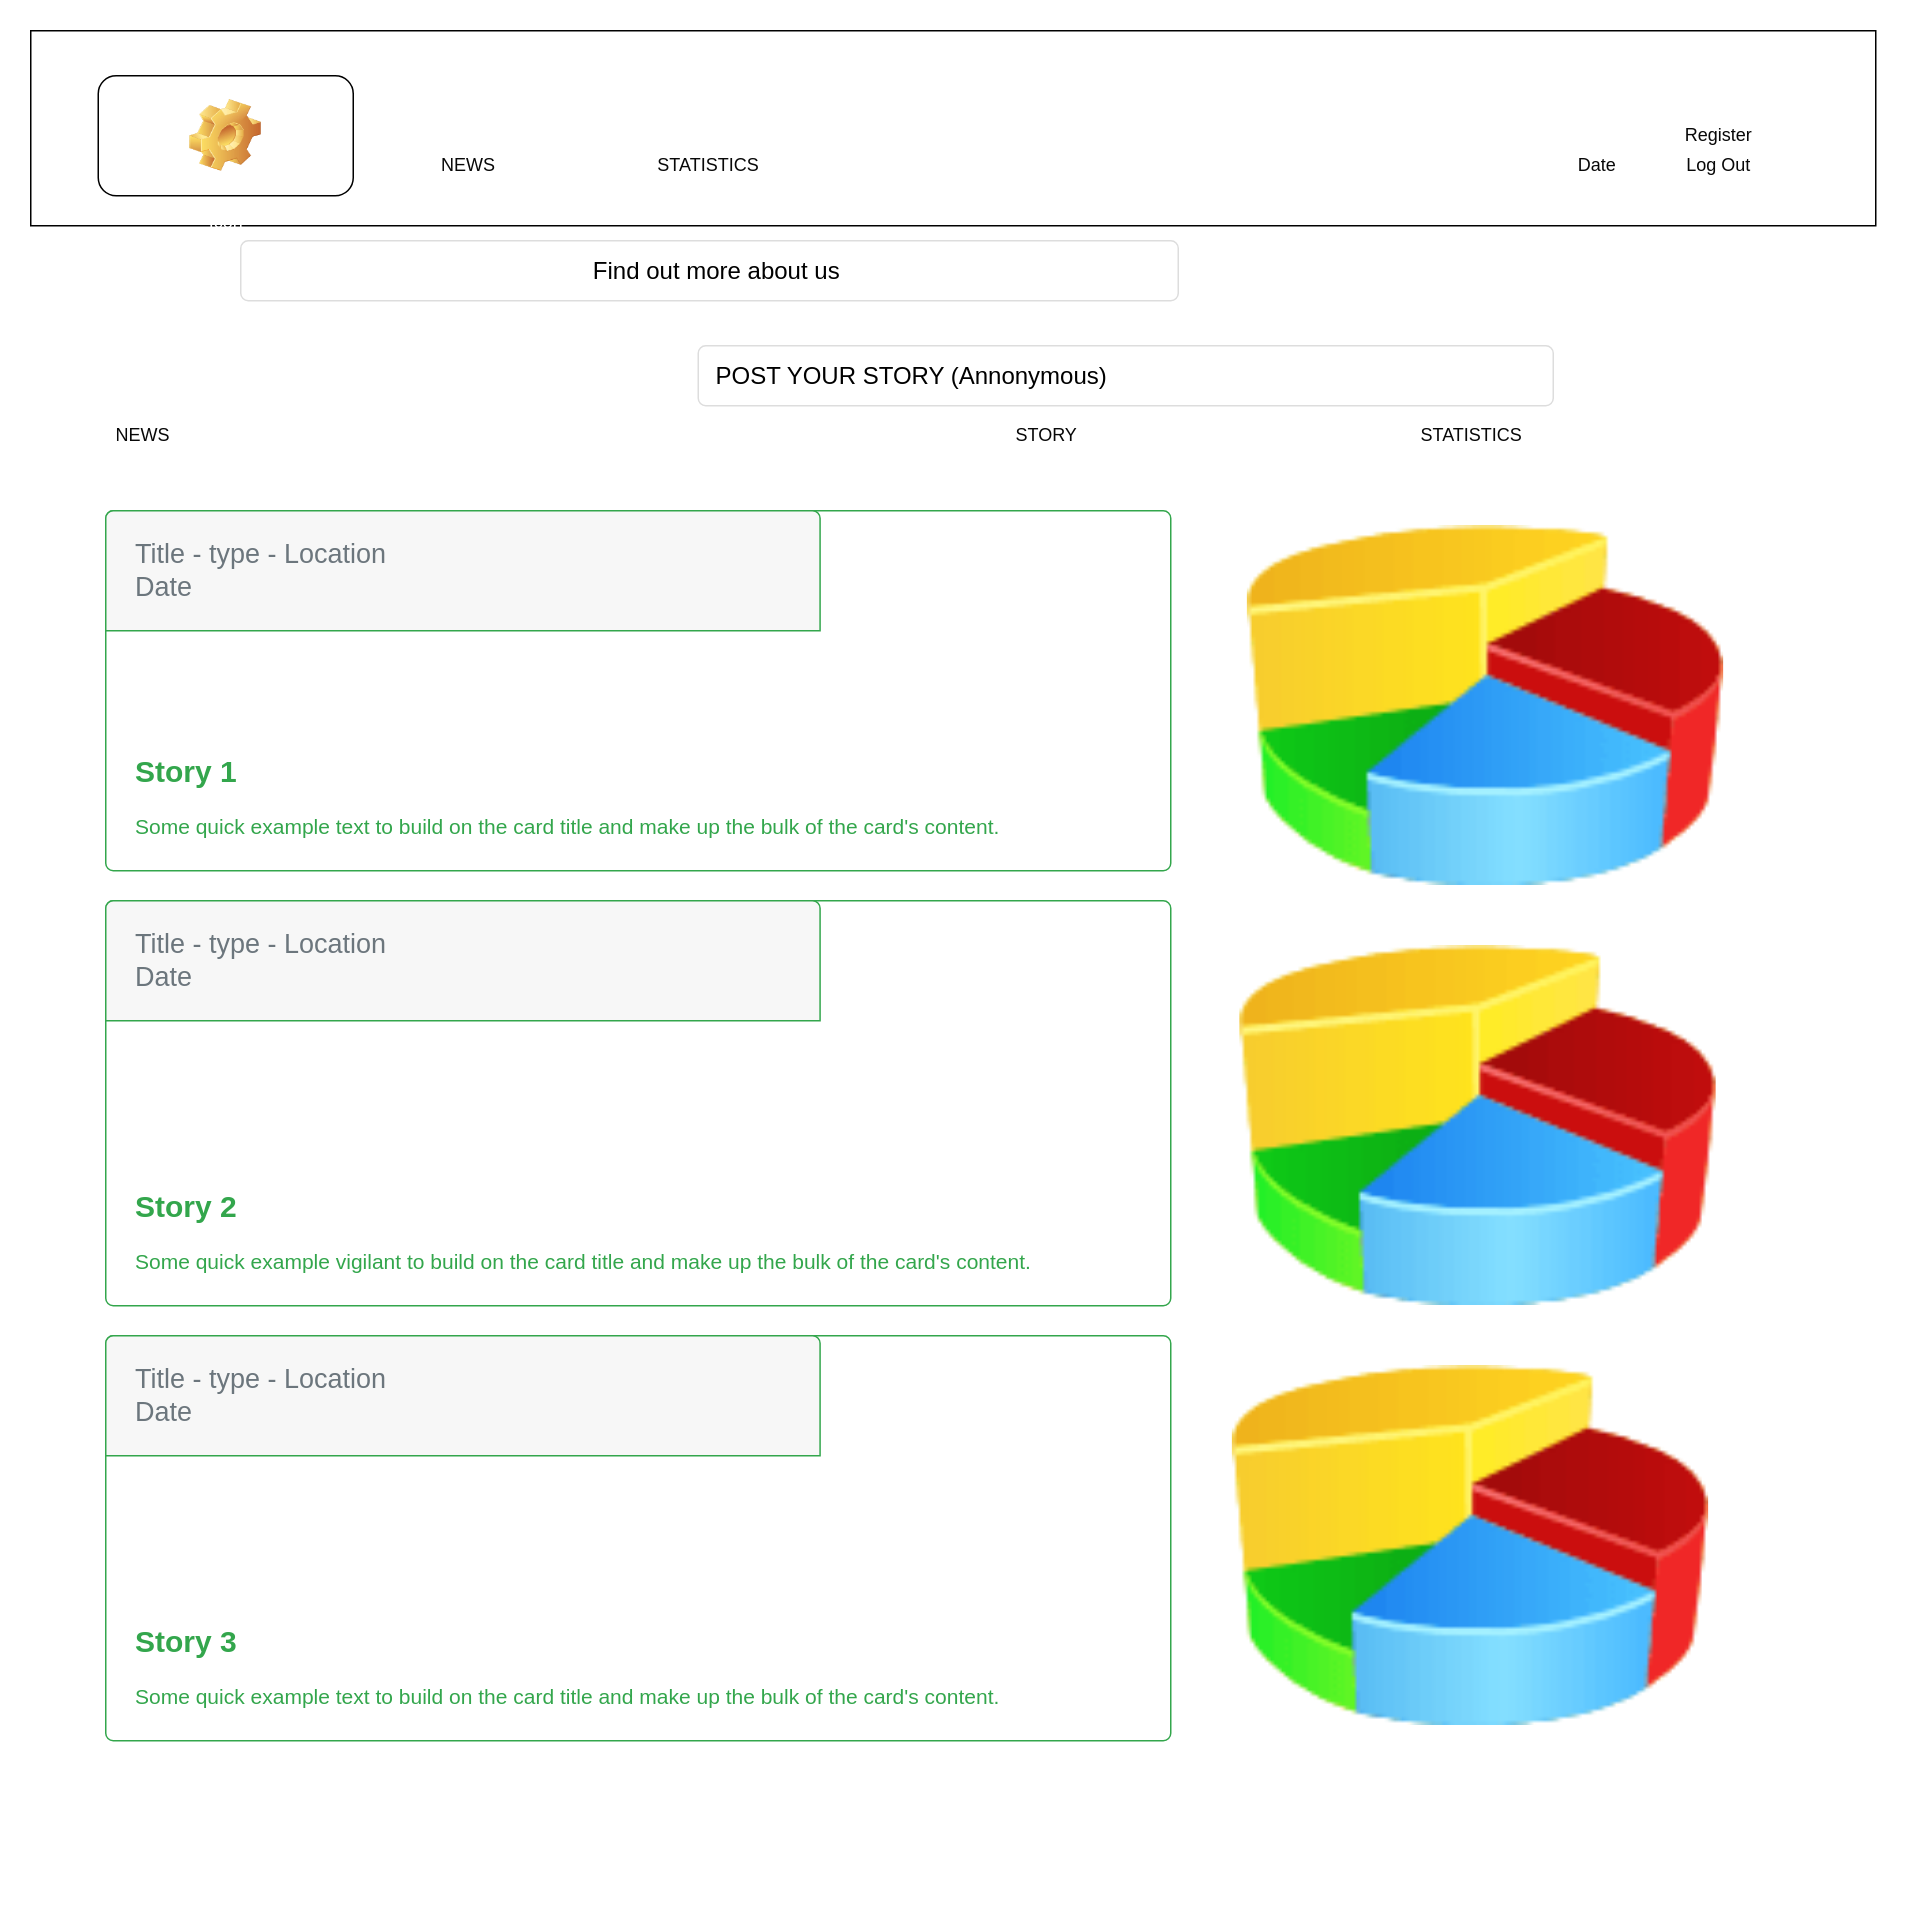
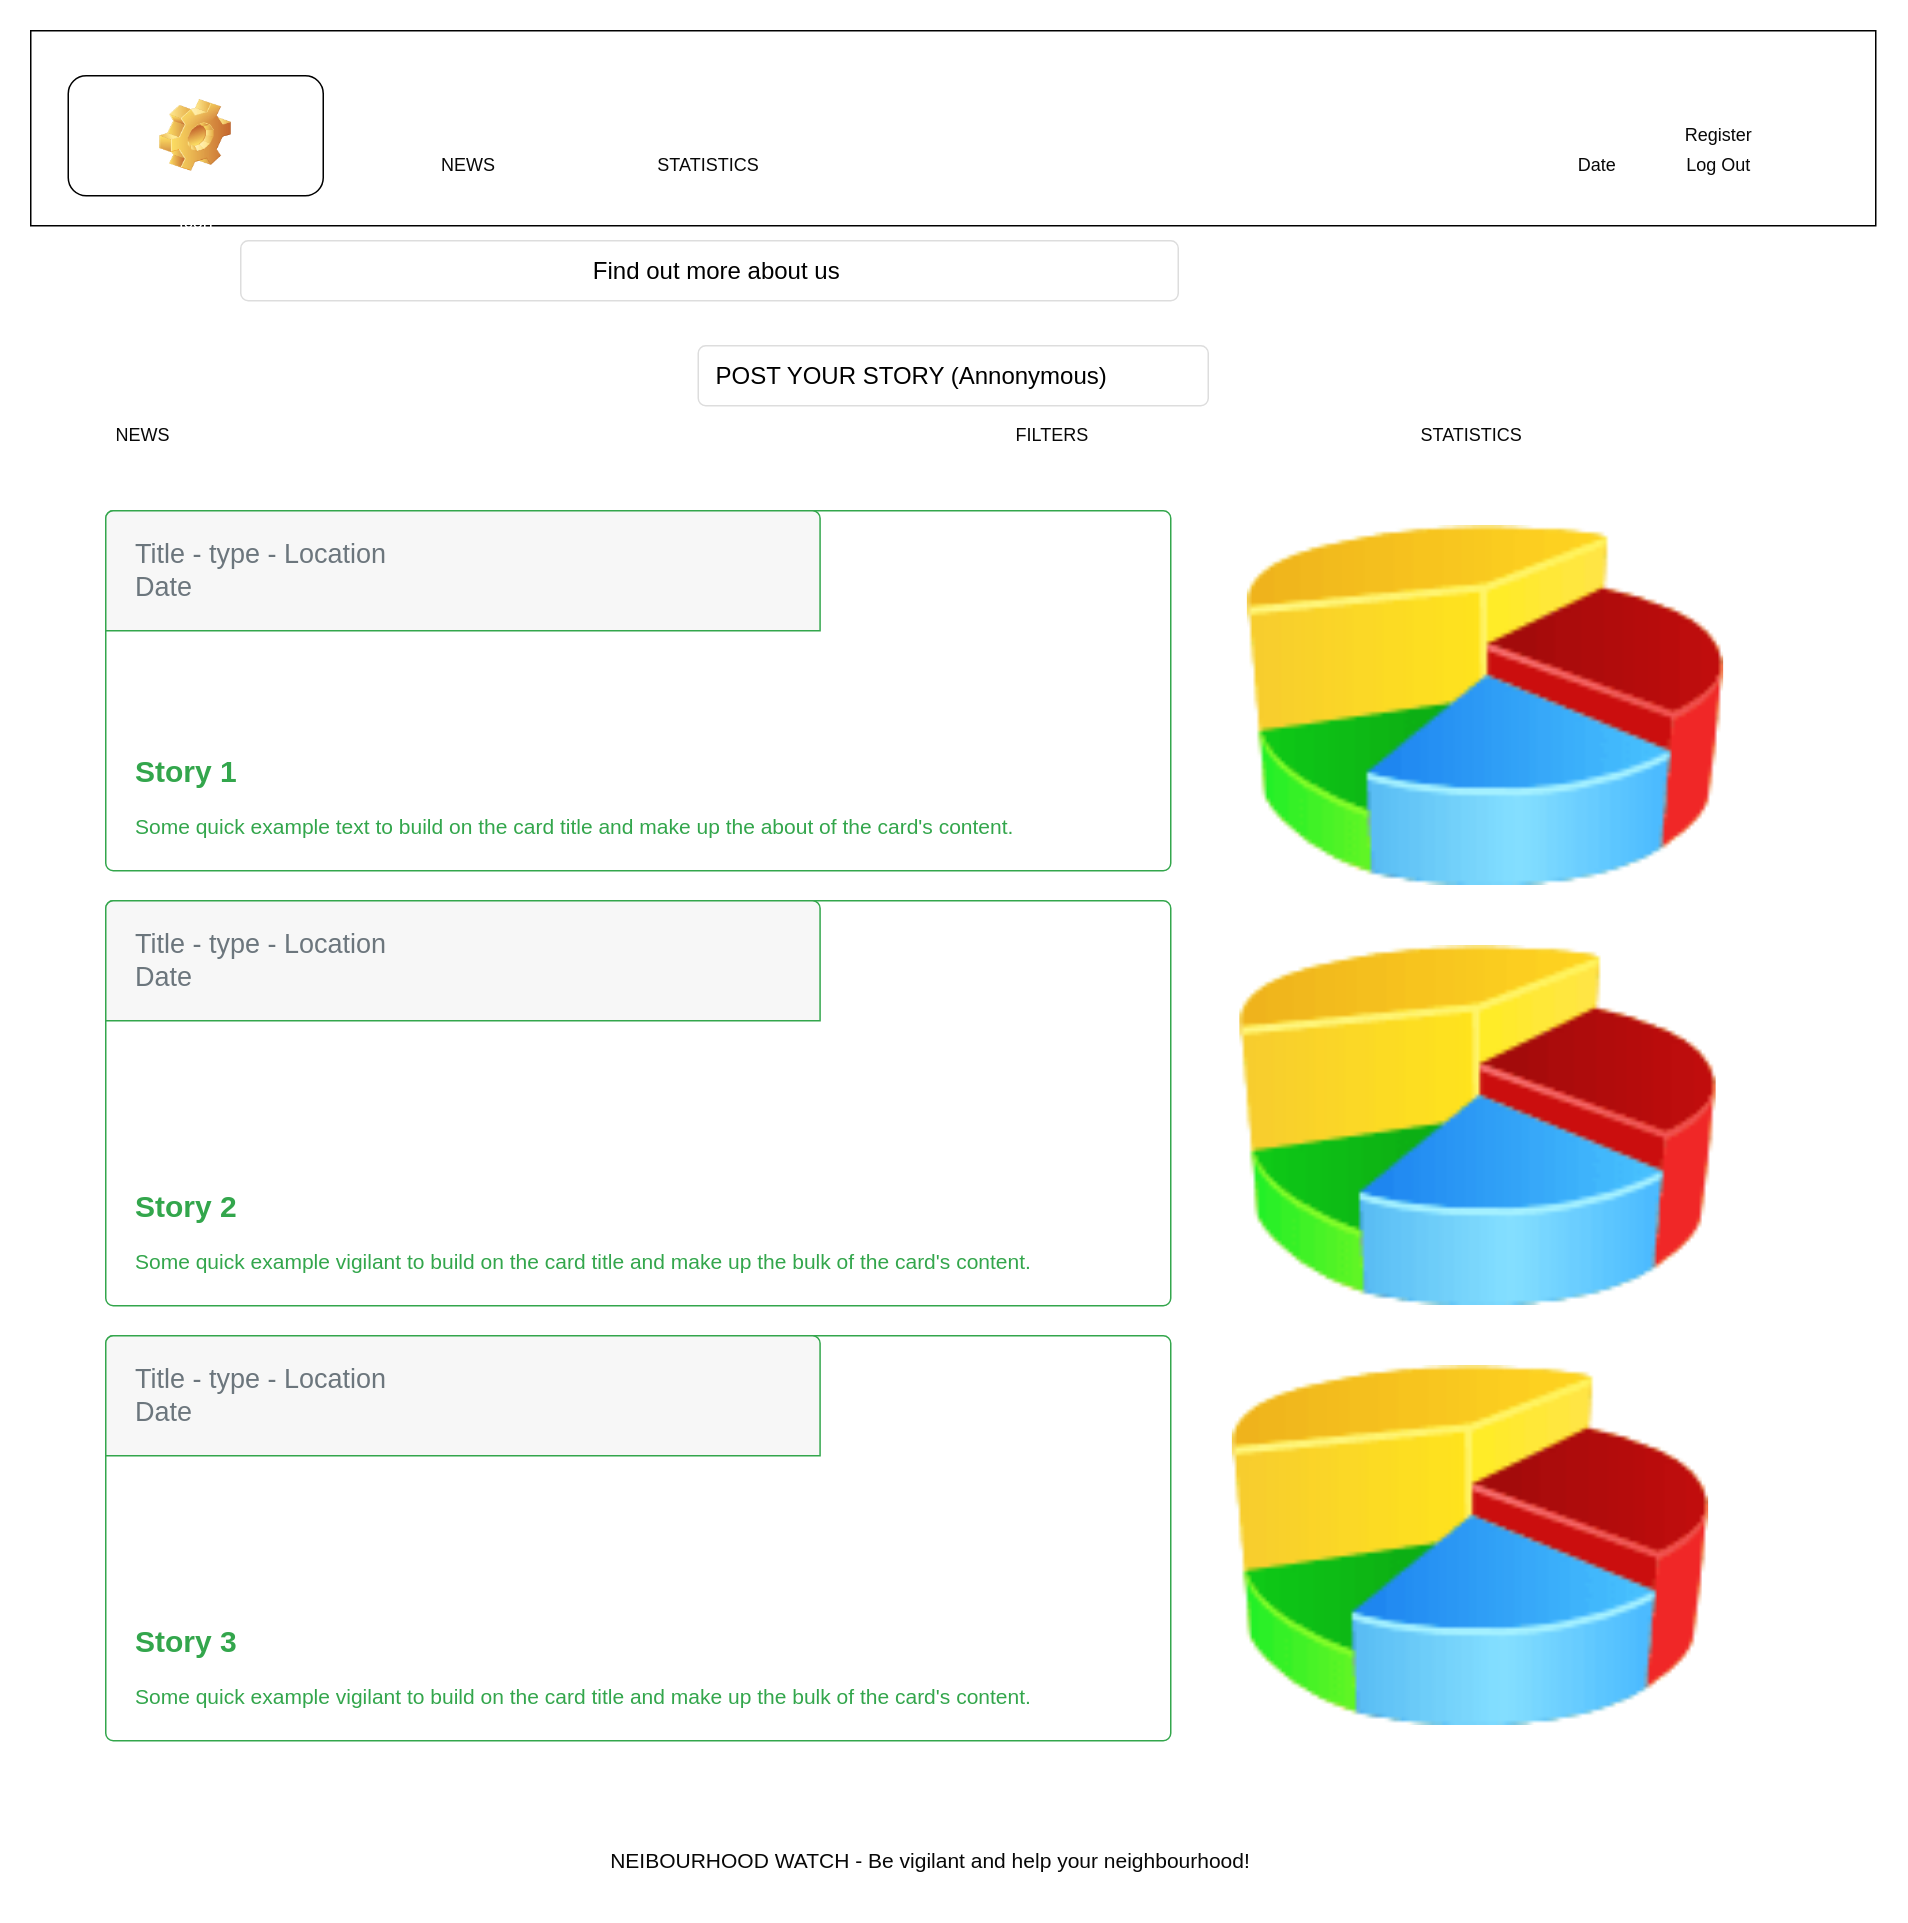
(226, 136) -> (196, 136)
(1126, 376) -> (953, 376)
(1041, 436) -> (1052, 436)
(615, 814) -> (623, 814)
(615, 1684) -> (630, 1684)
none -> (931, 1861)
